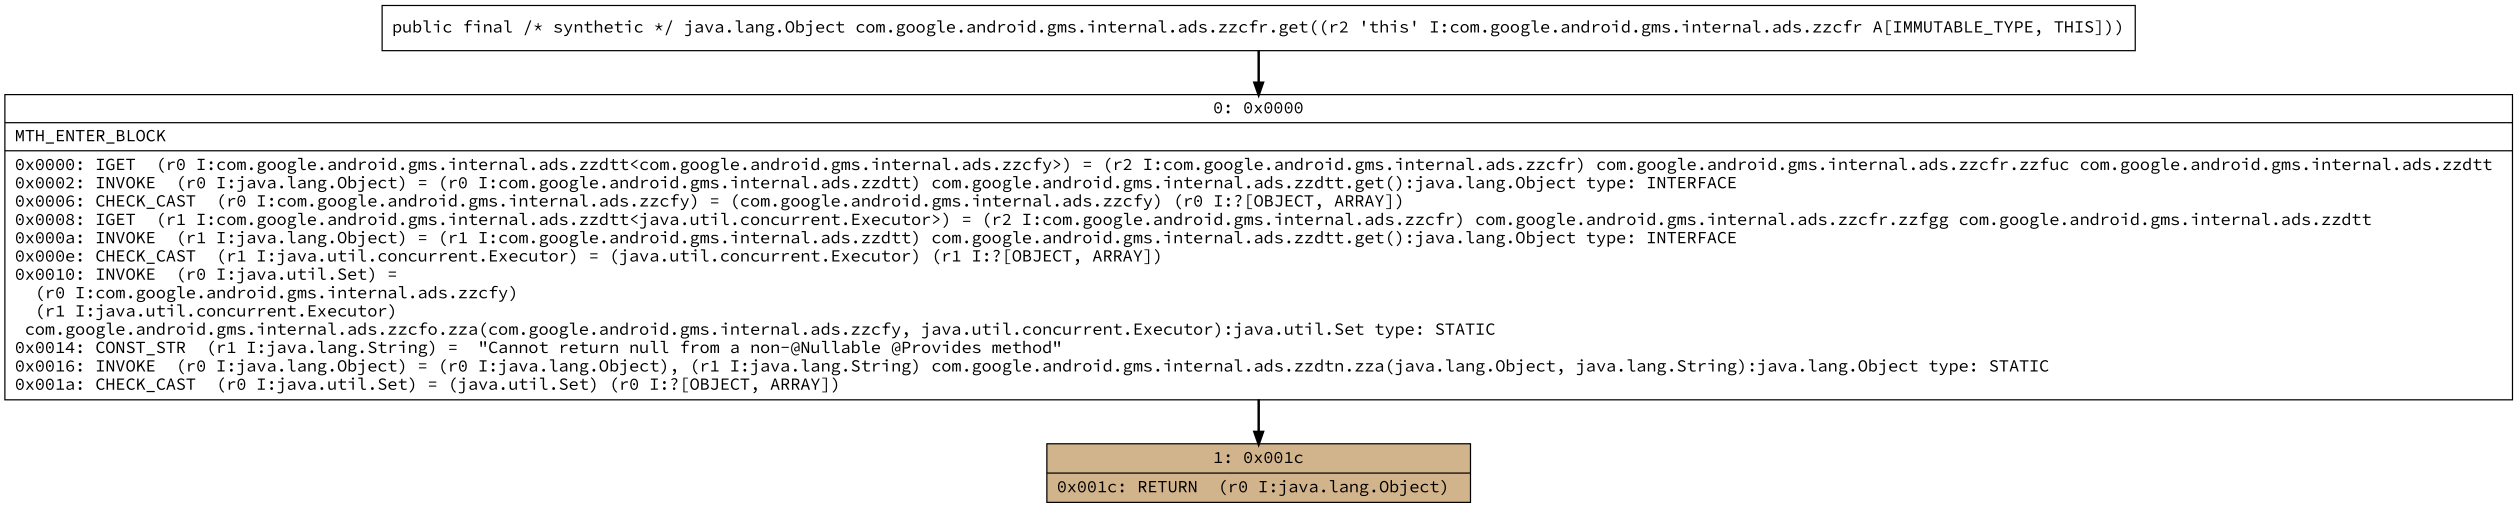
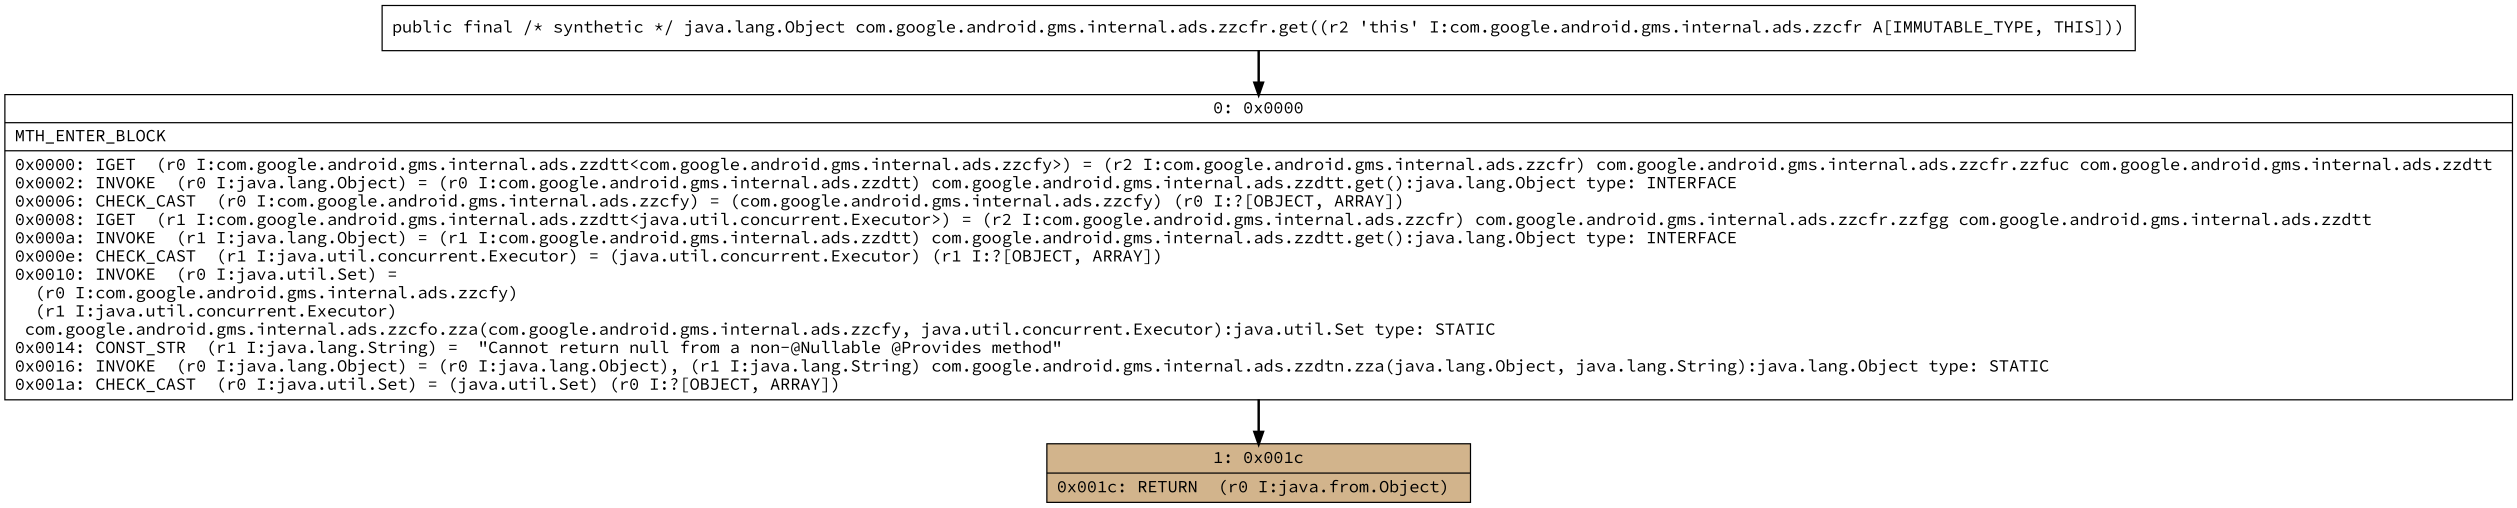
(1259, 487) -> (1259, 487)
